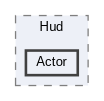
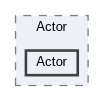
(52, 28) -> (52, 28)
